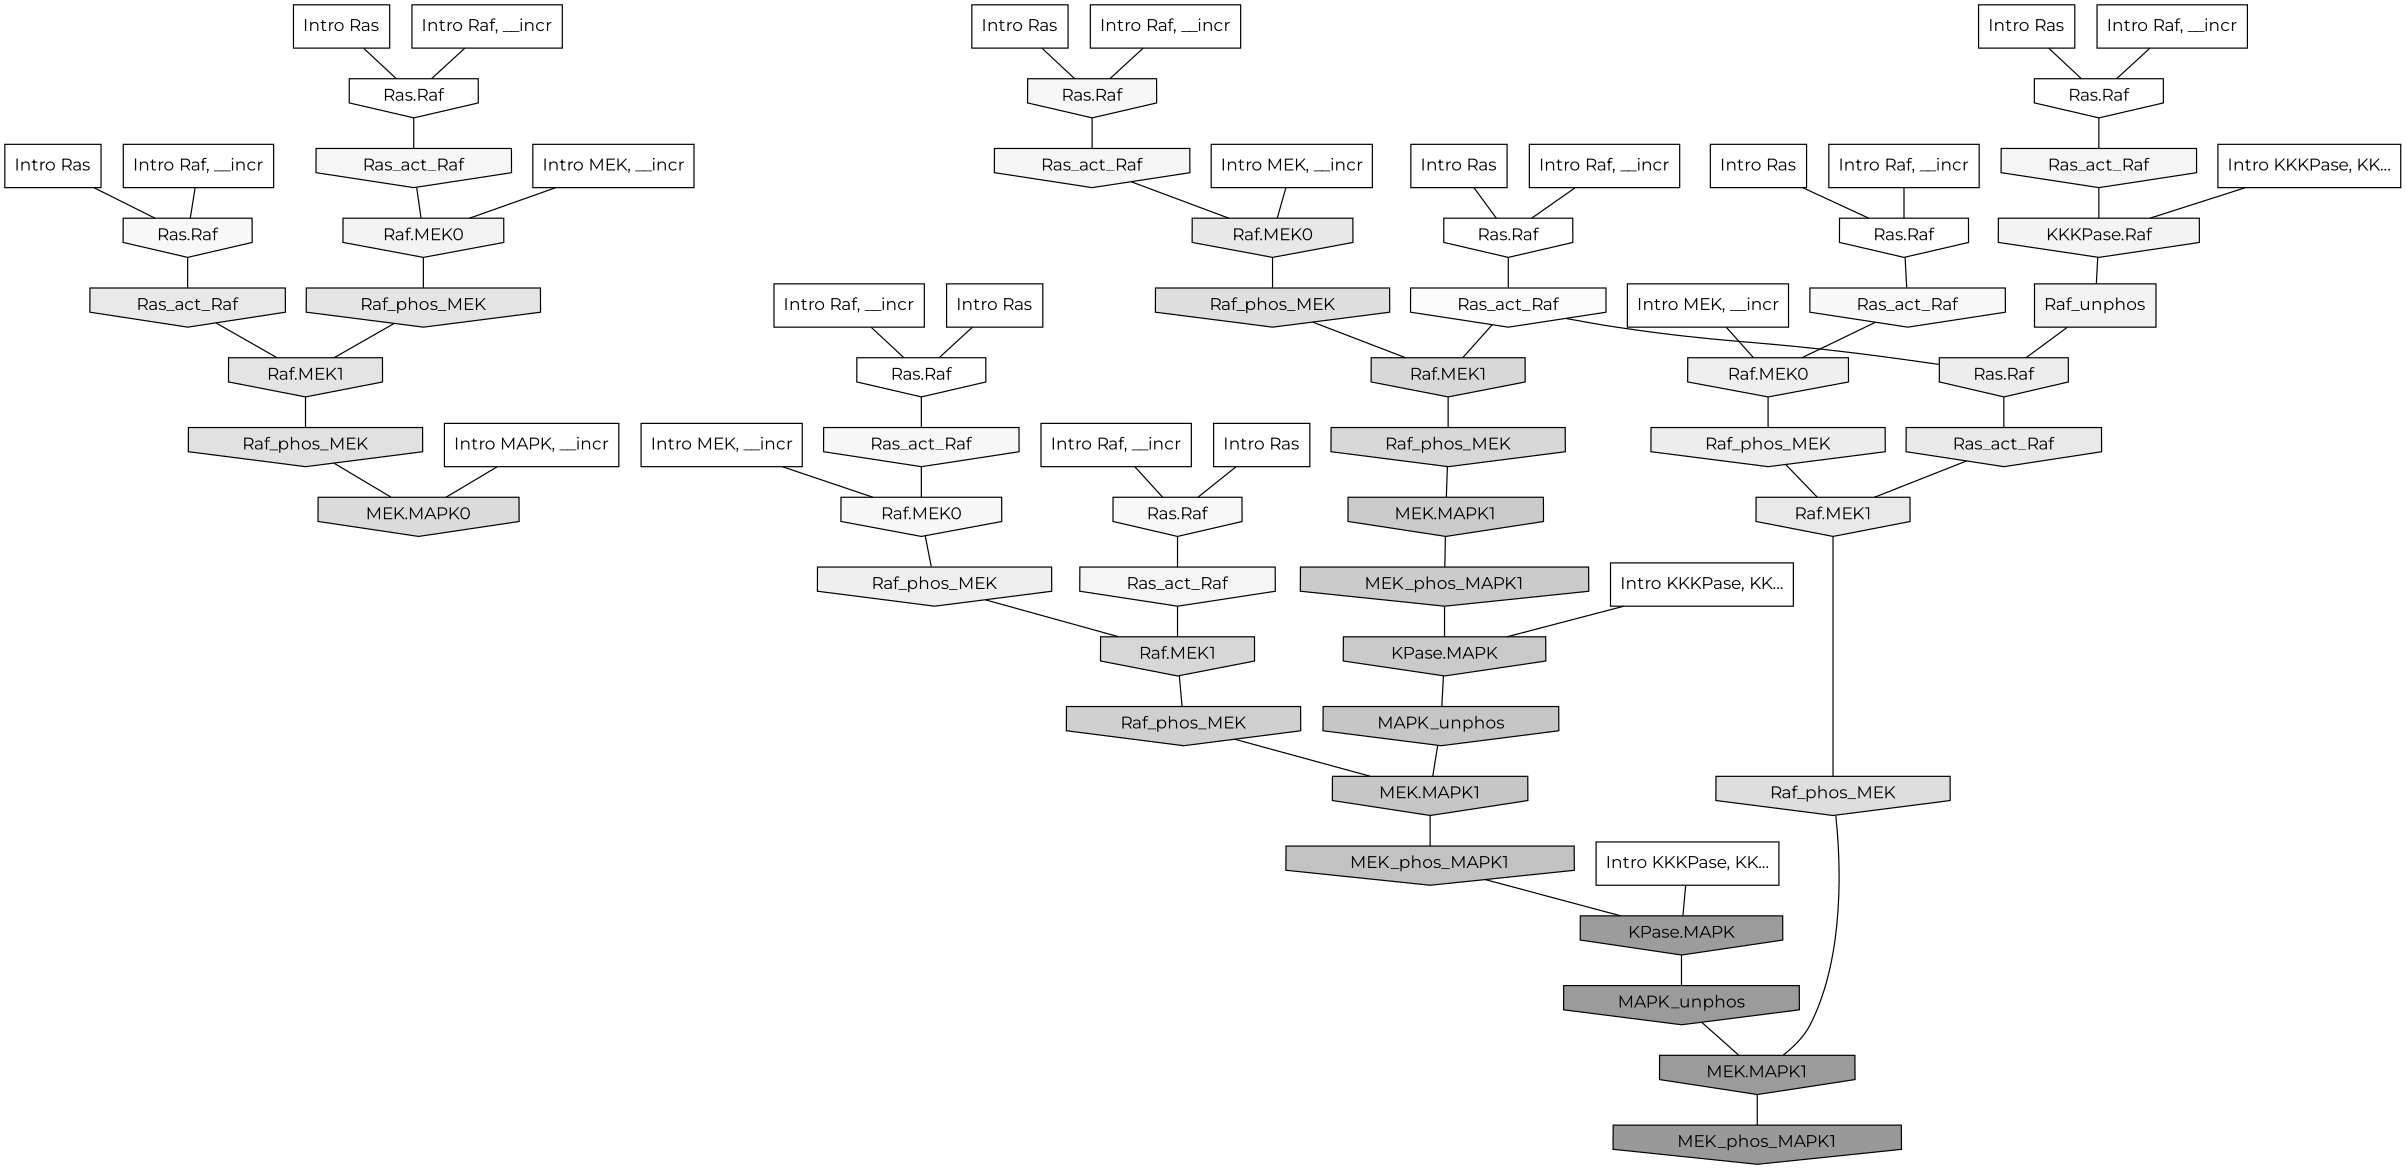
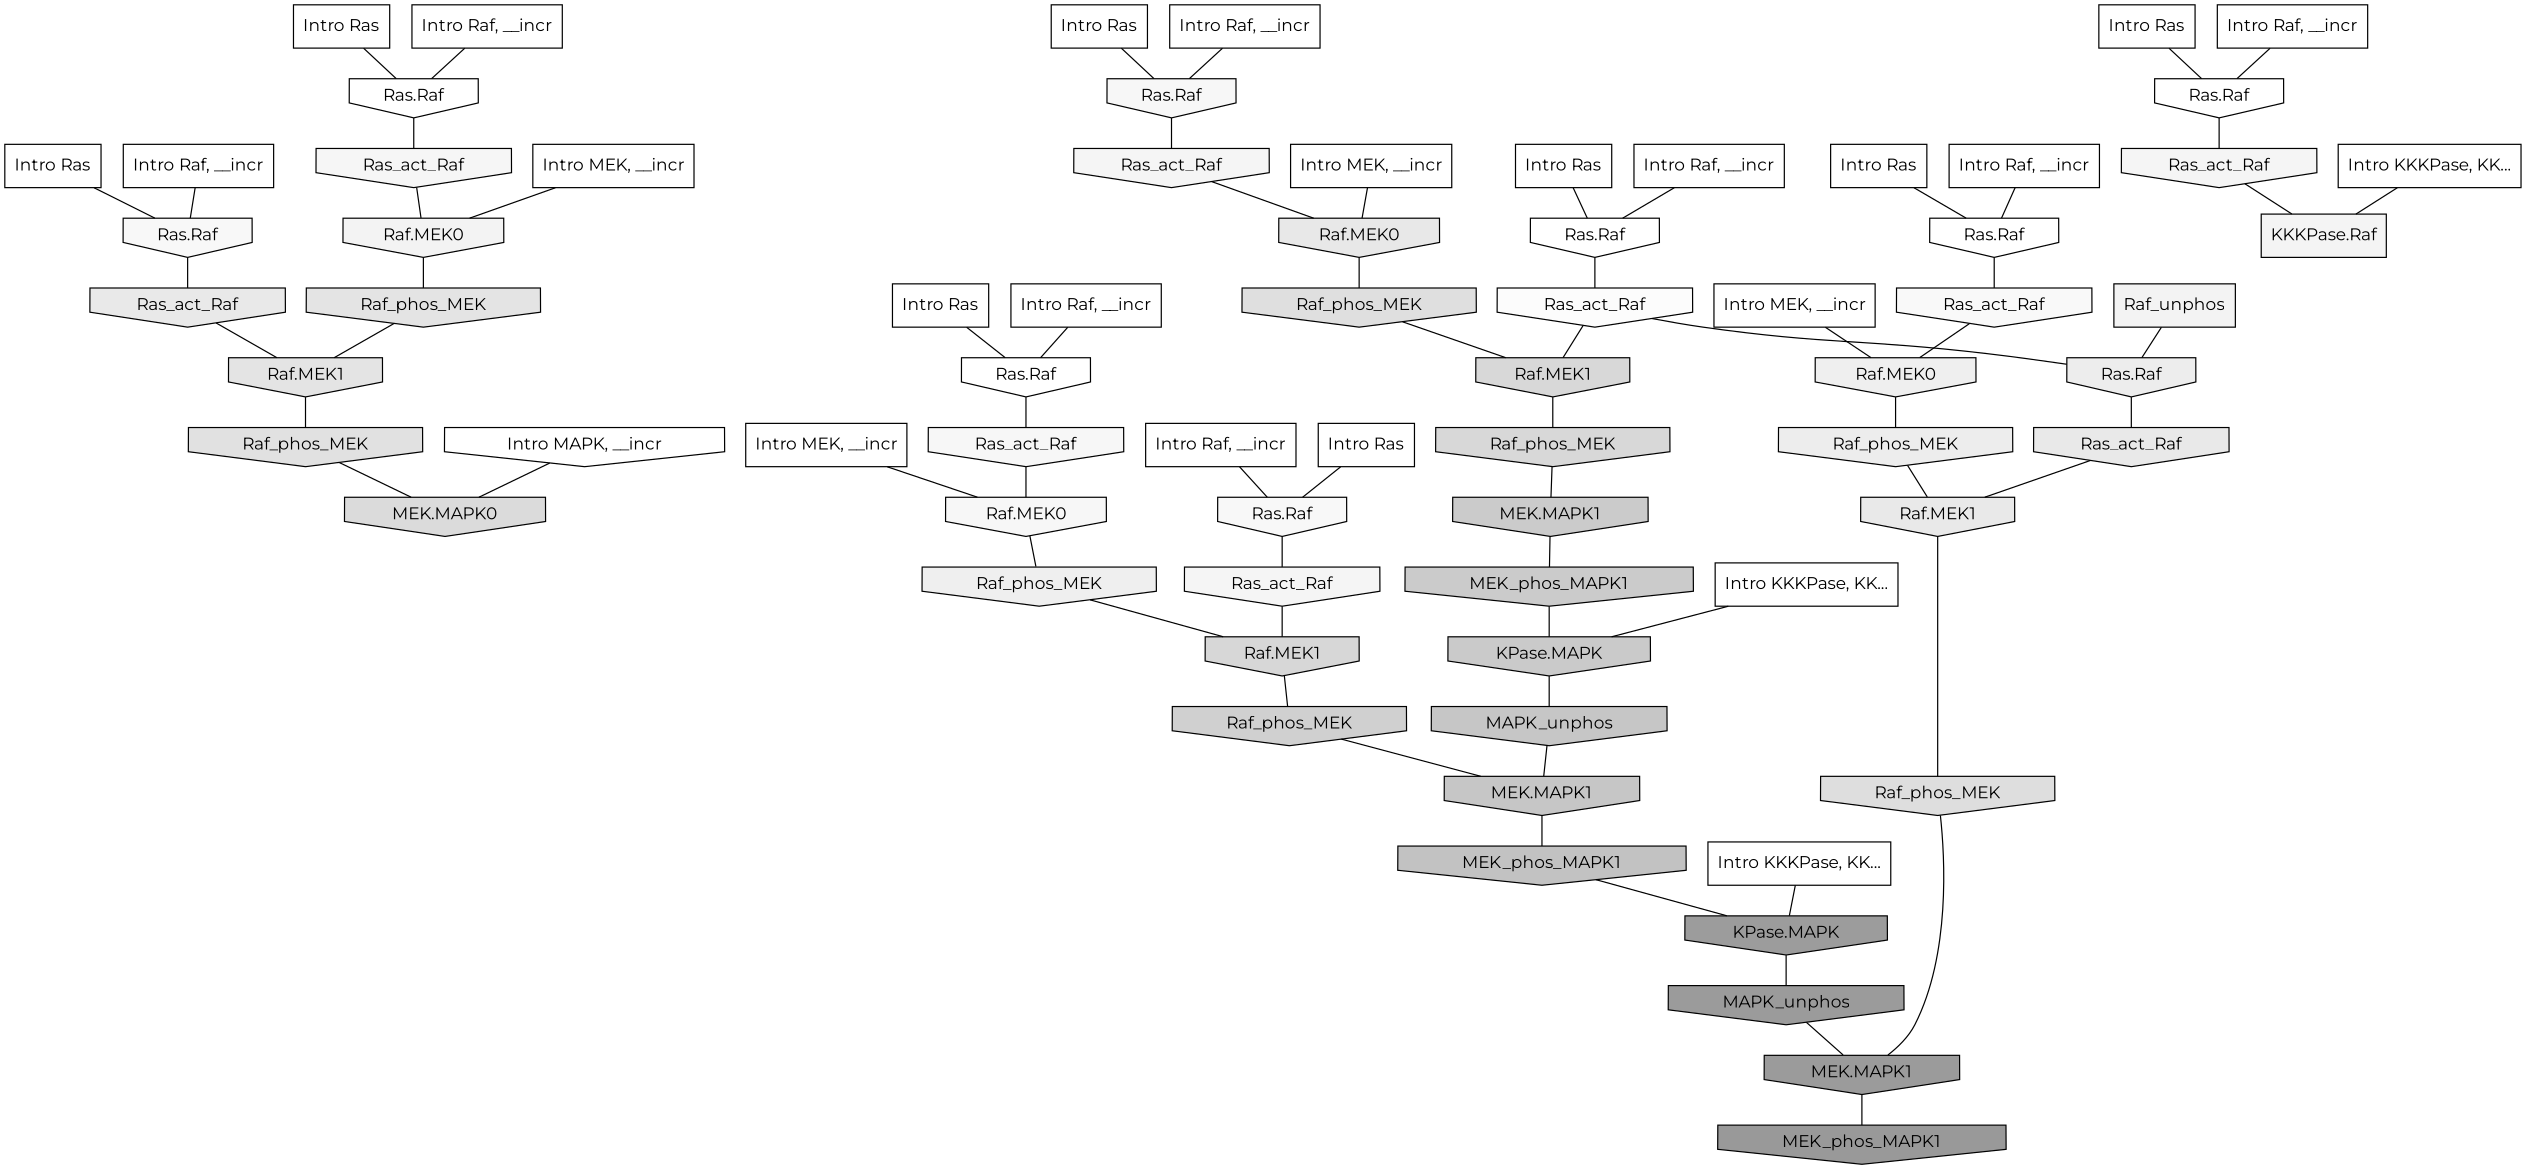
(2099, 236) -> (2324, 236)
(2097, 271) -> none
(532, 445) -> (585, 445)
